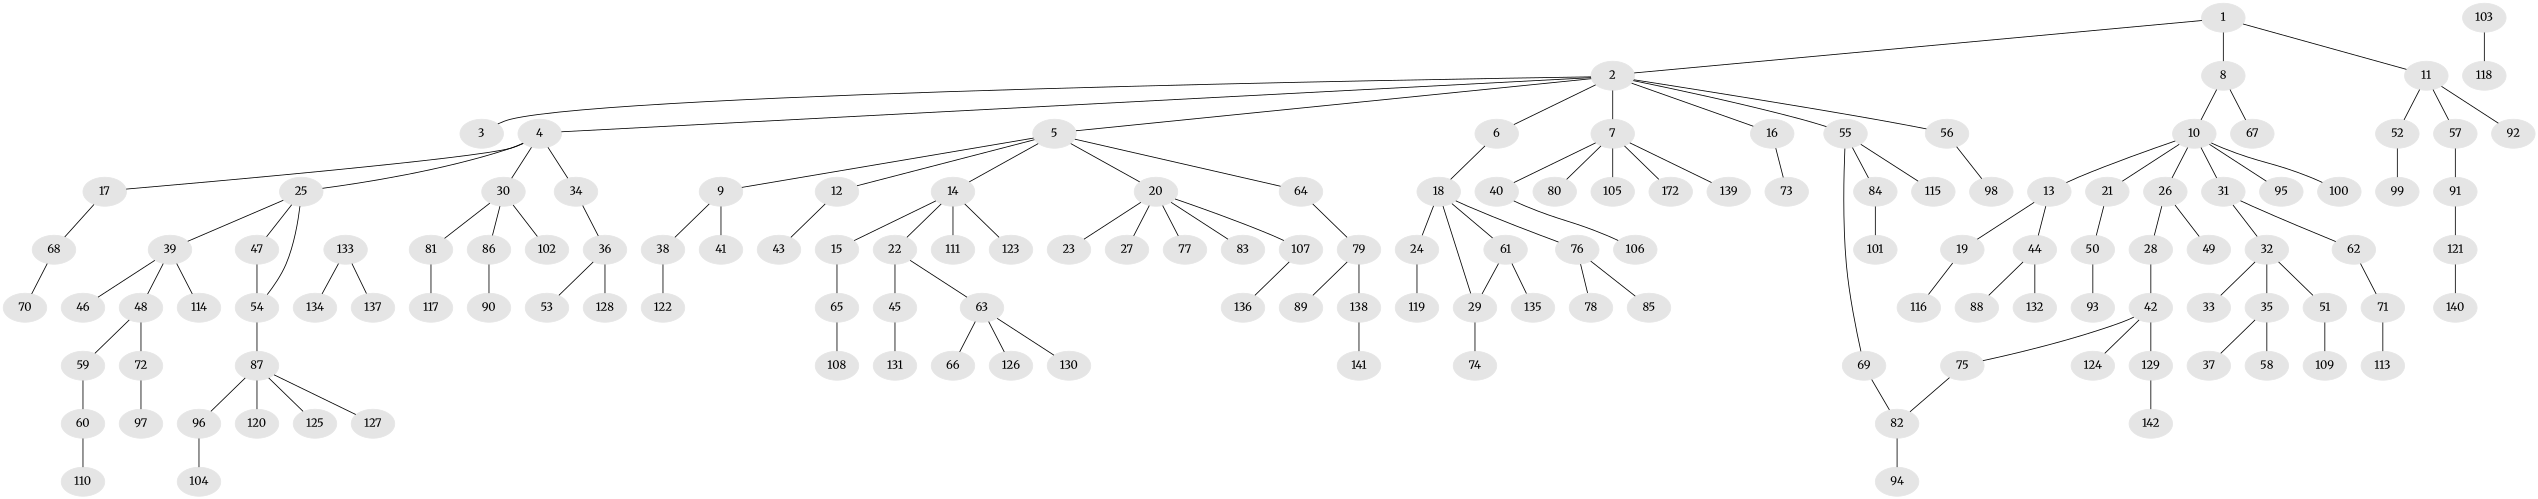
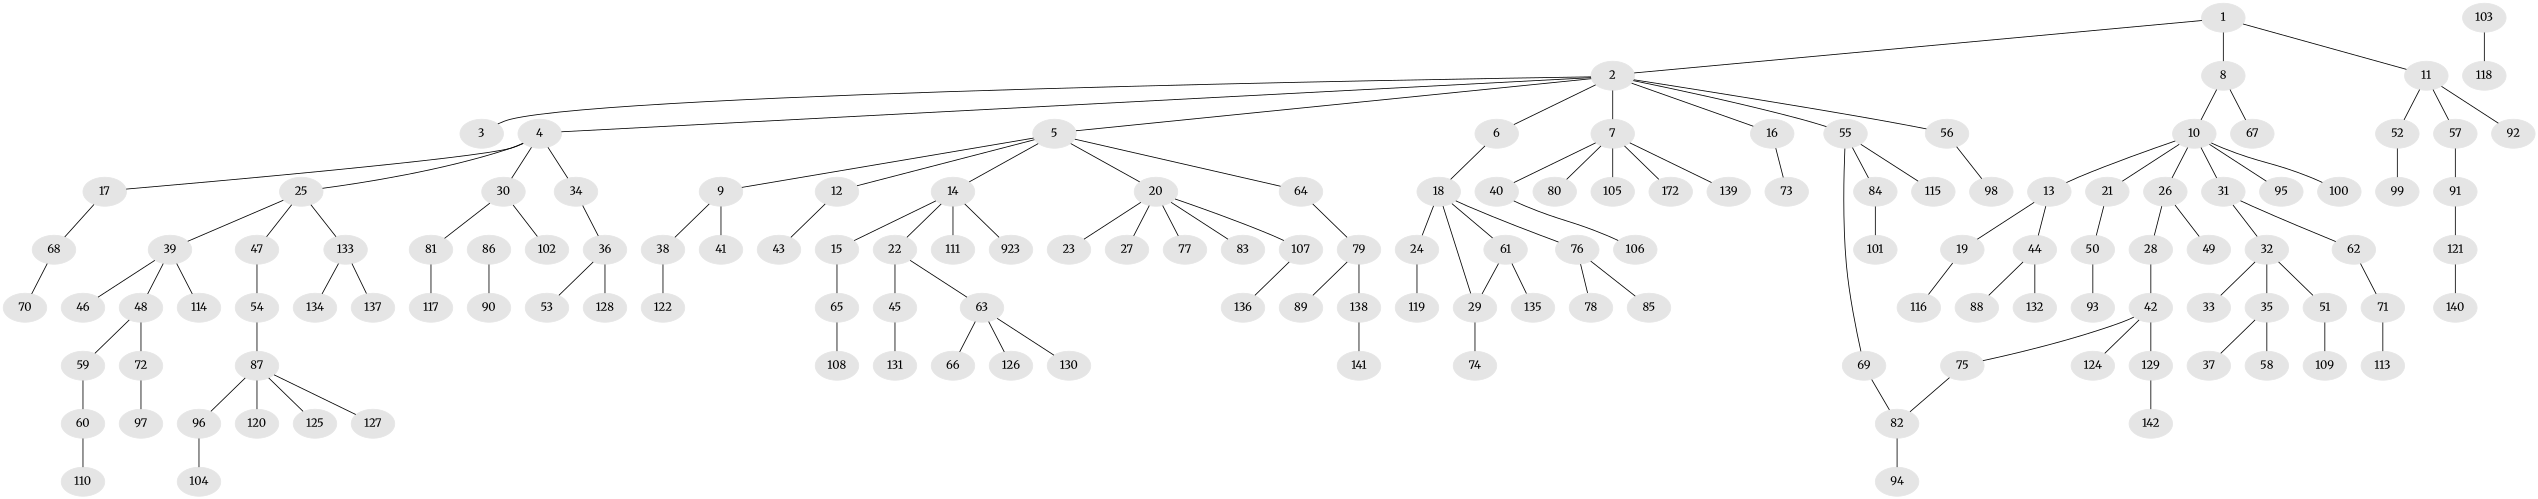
(496, 221) -> none
(1011, 250) -> (1011, 250)
(290, 253) -> (323, 221)
